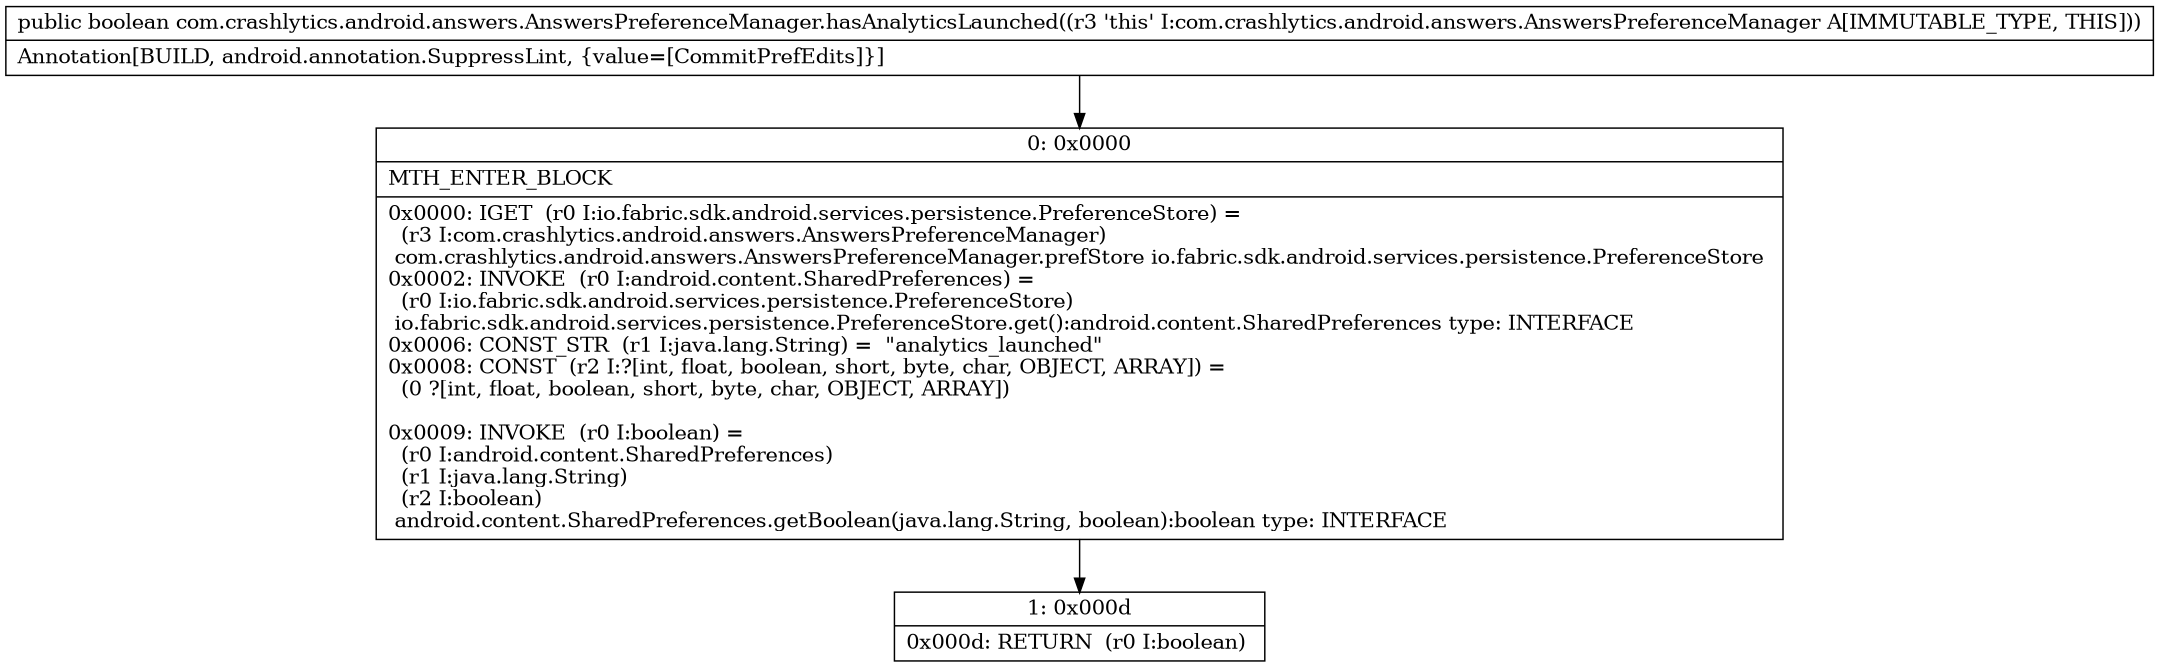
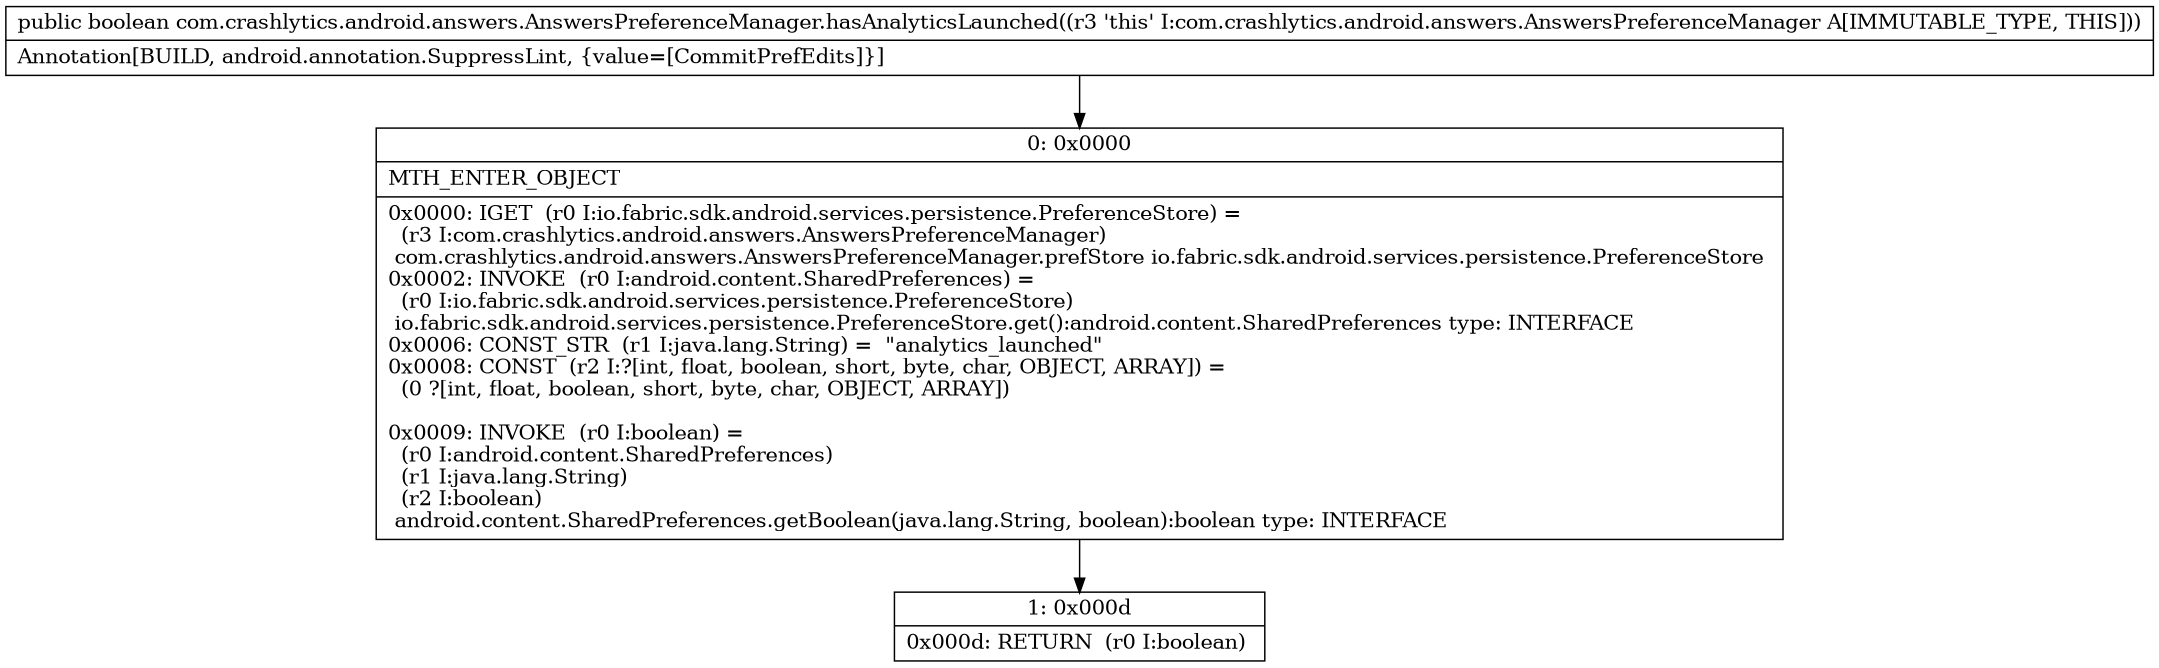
(501, 179) -> (504, 179)
